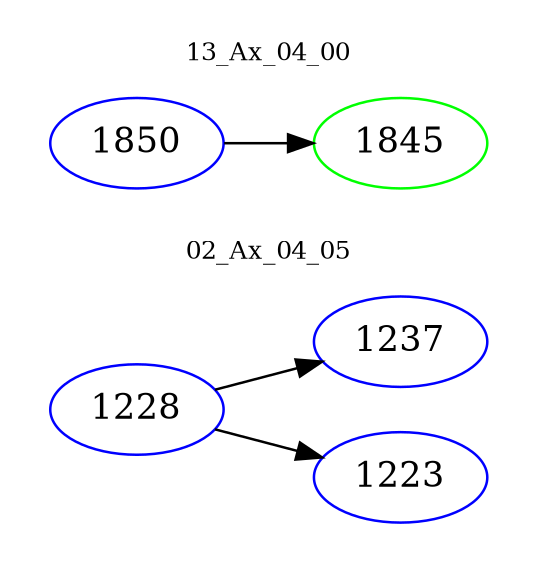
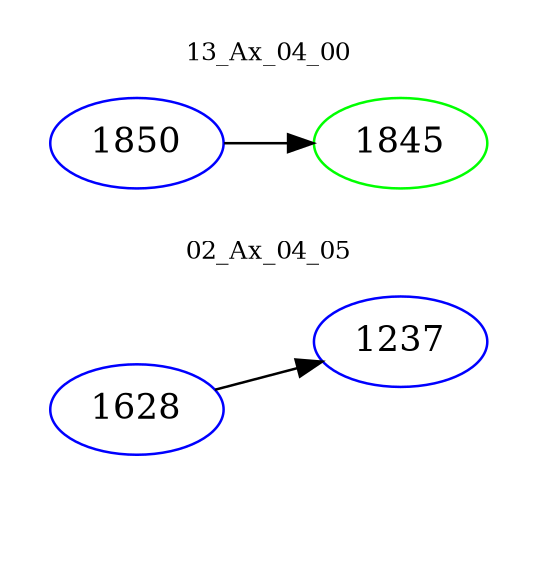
(137, 410) -> (137, 410)
(401, 477) -> none
